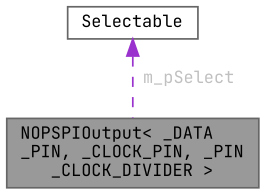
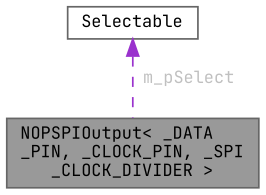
(133, 153) -> (133, 153)
